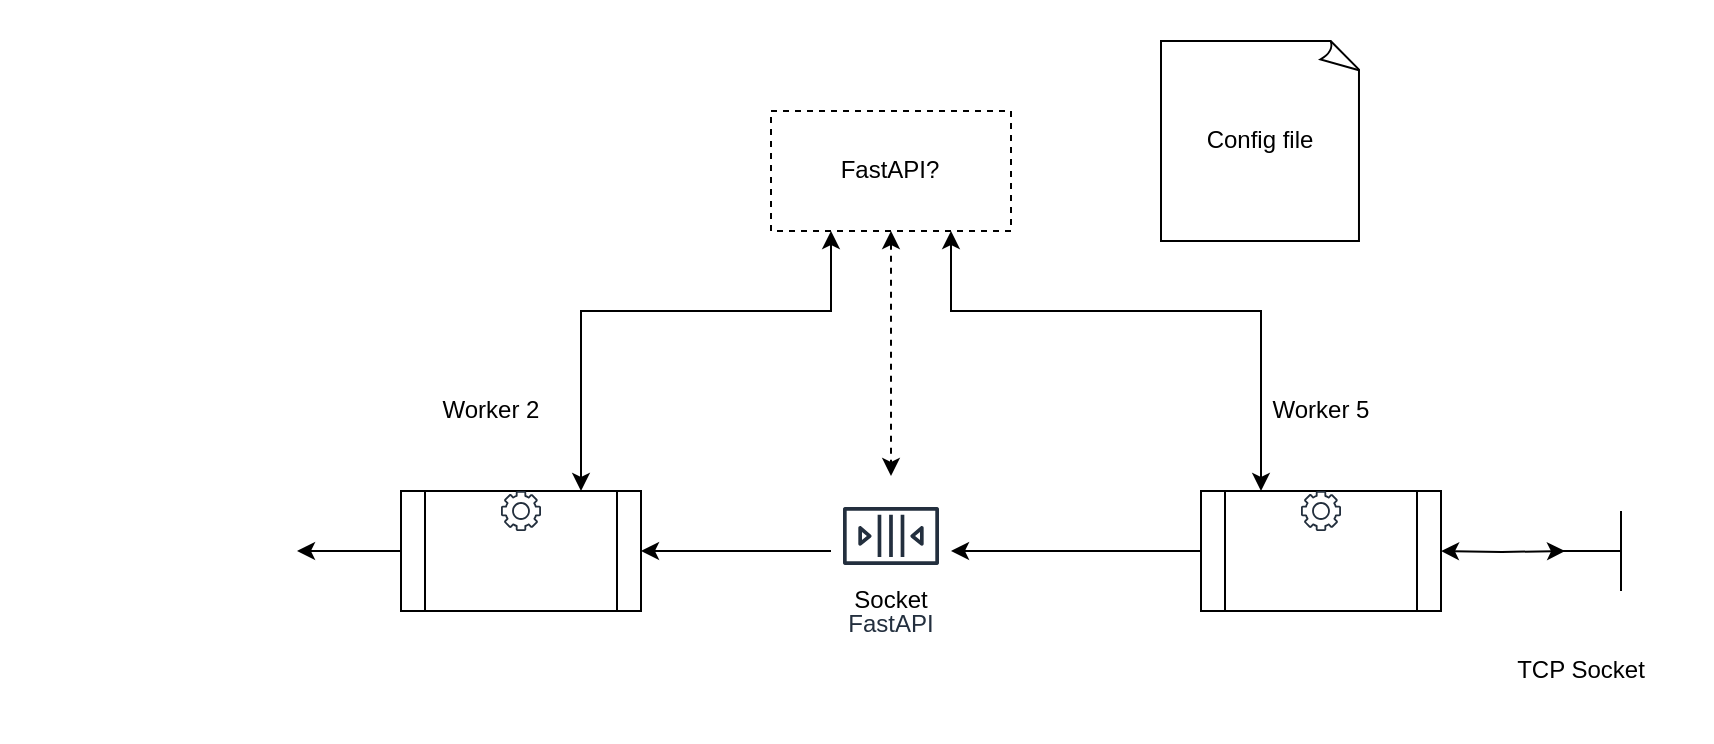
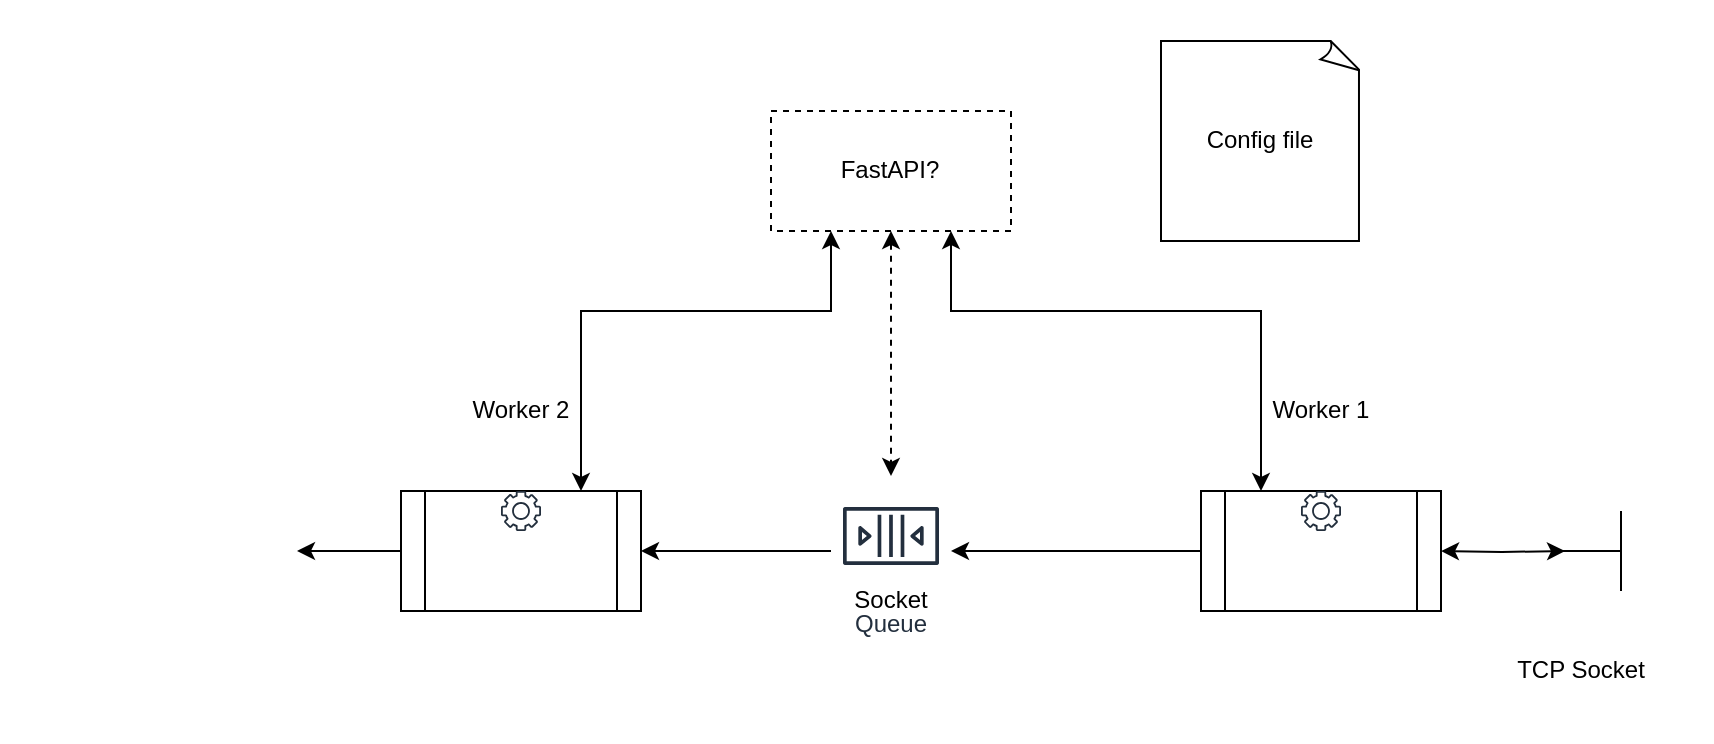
(491, 411) -> (521, 411)
(1322, 411) -> (1322, 411)
(892, 625) -> (892, 625)
